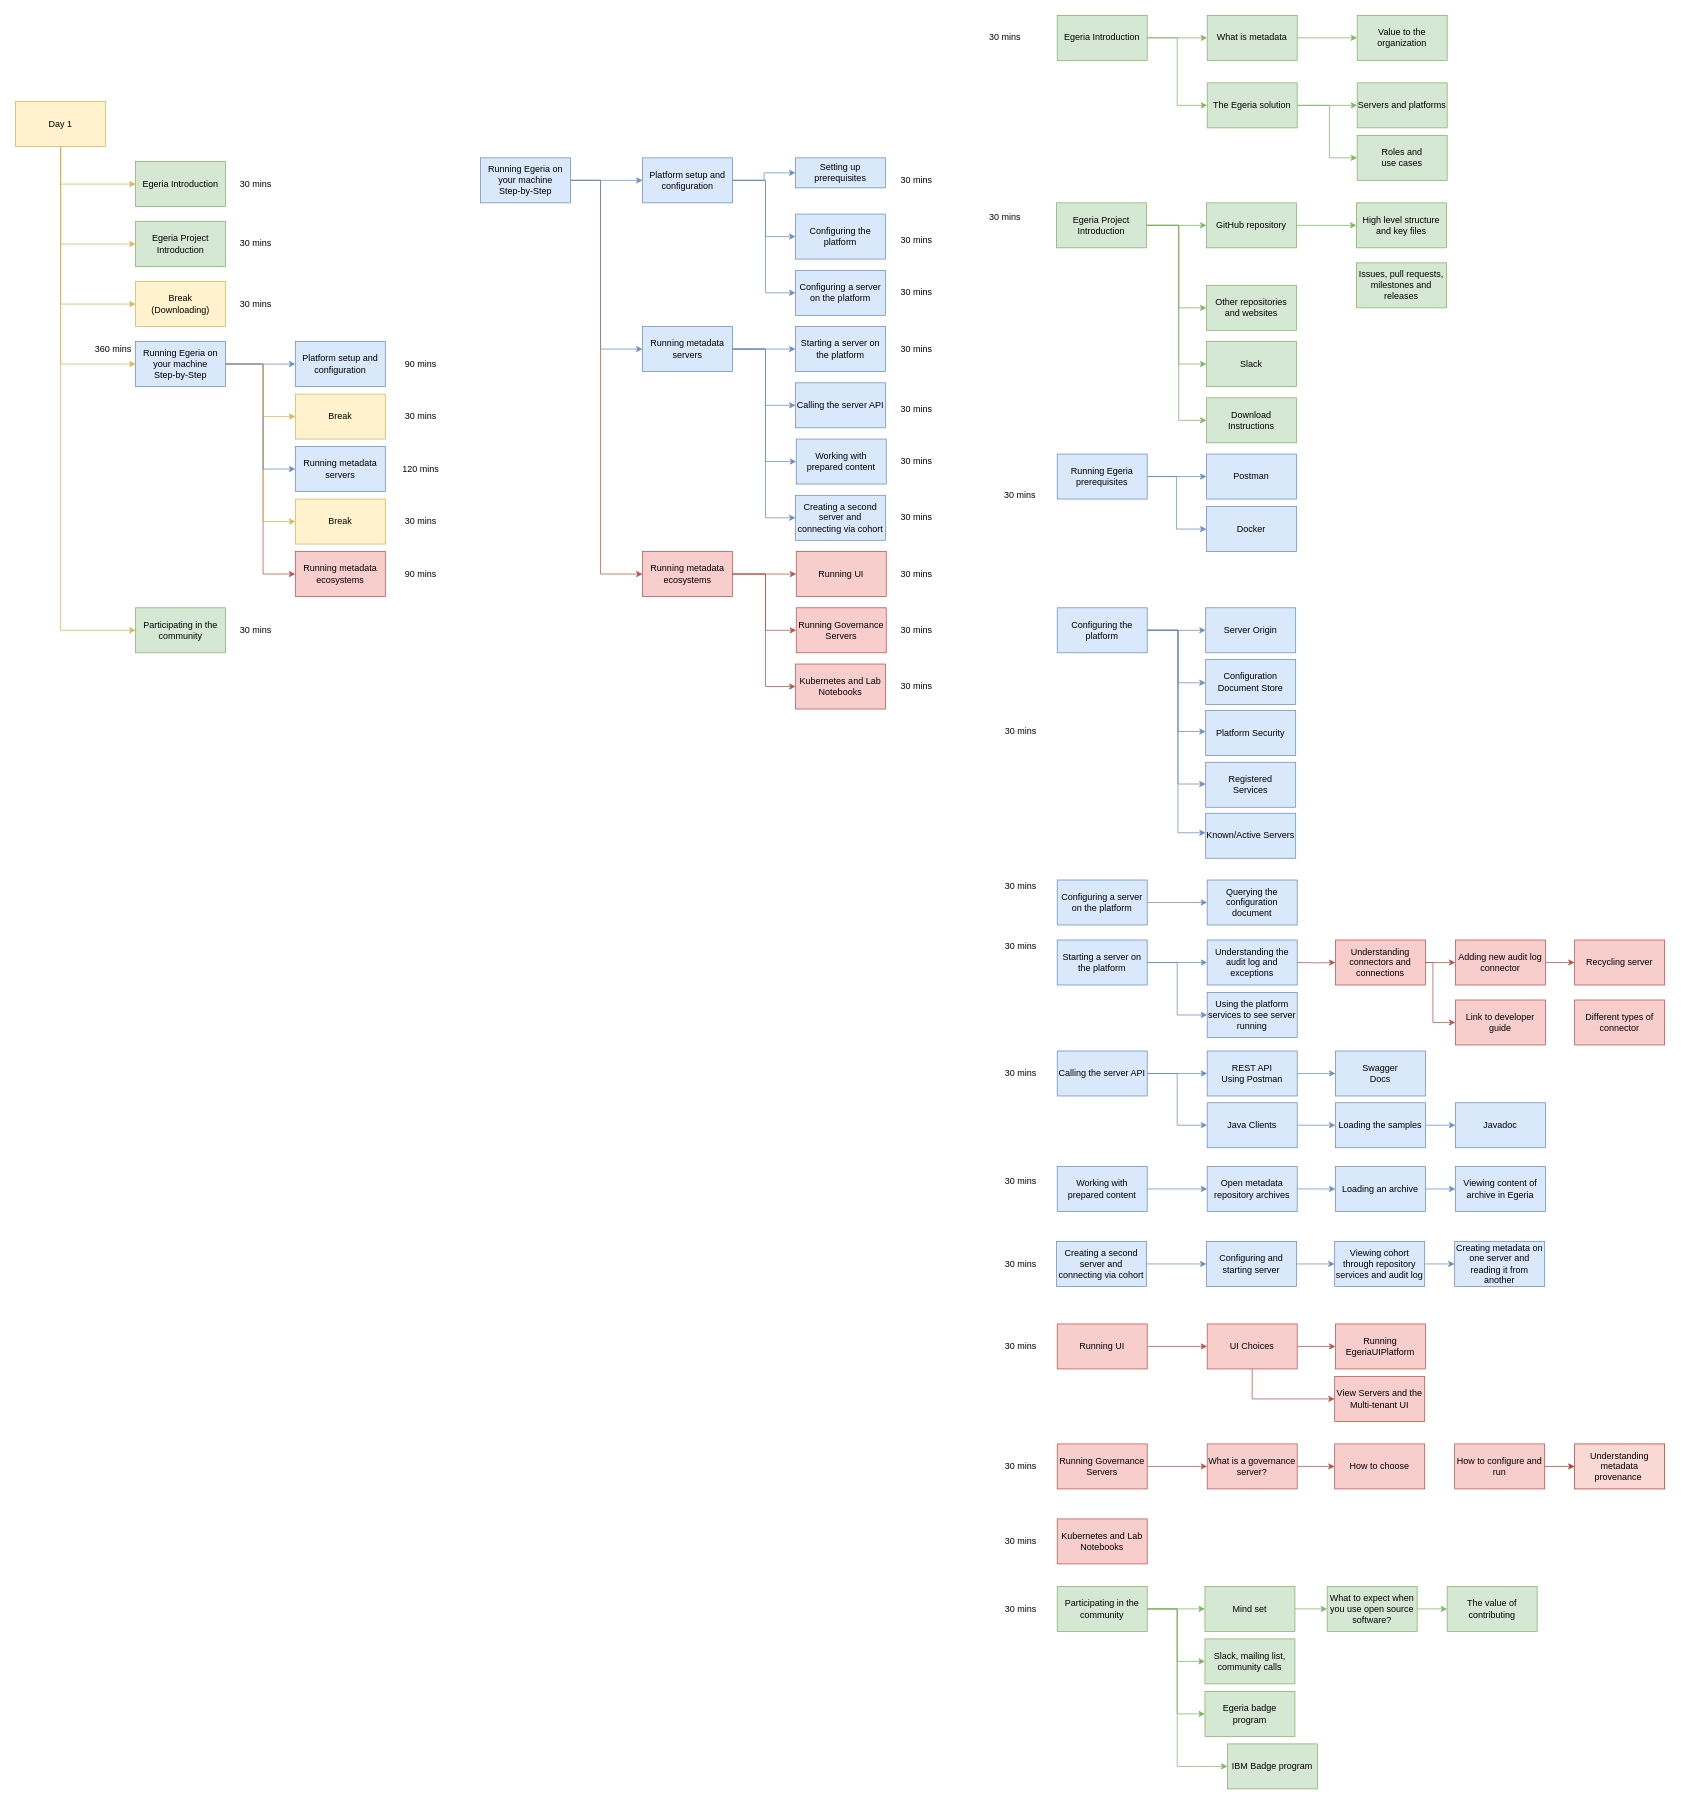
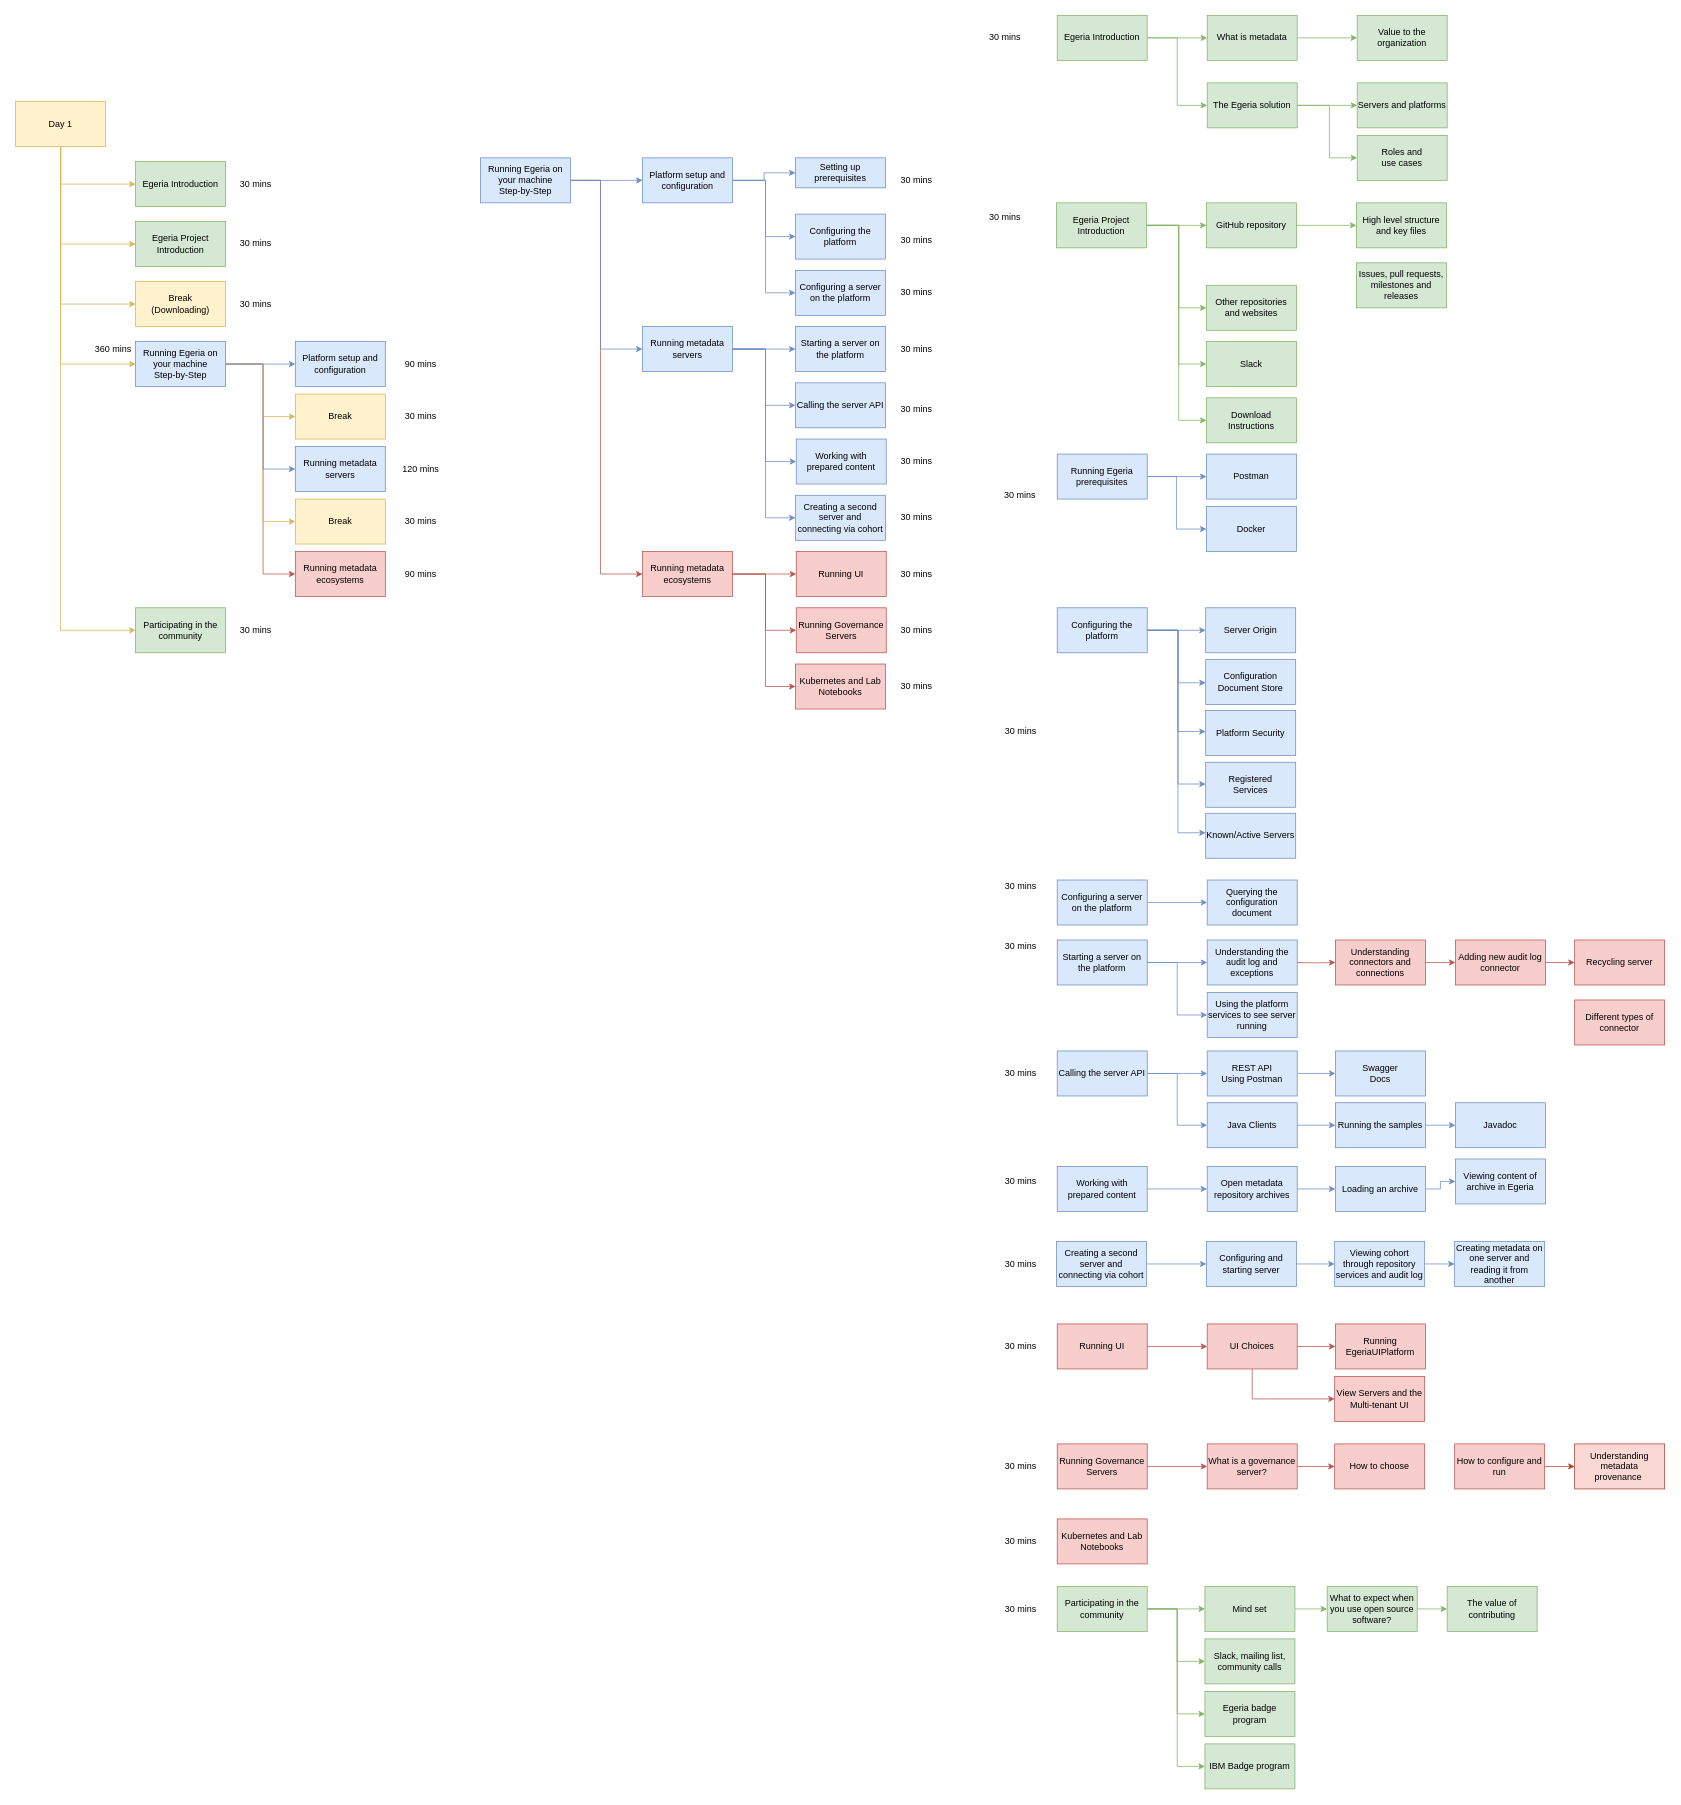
(1440, 1023) -> none
(1500, 1023) -> none
(1380, 1125) -> (1380, 1125)
(1500, 1189) -> (1500, 1182)
(1272, 1767) -> (1250, 1767)
